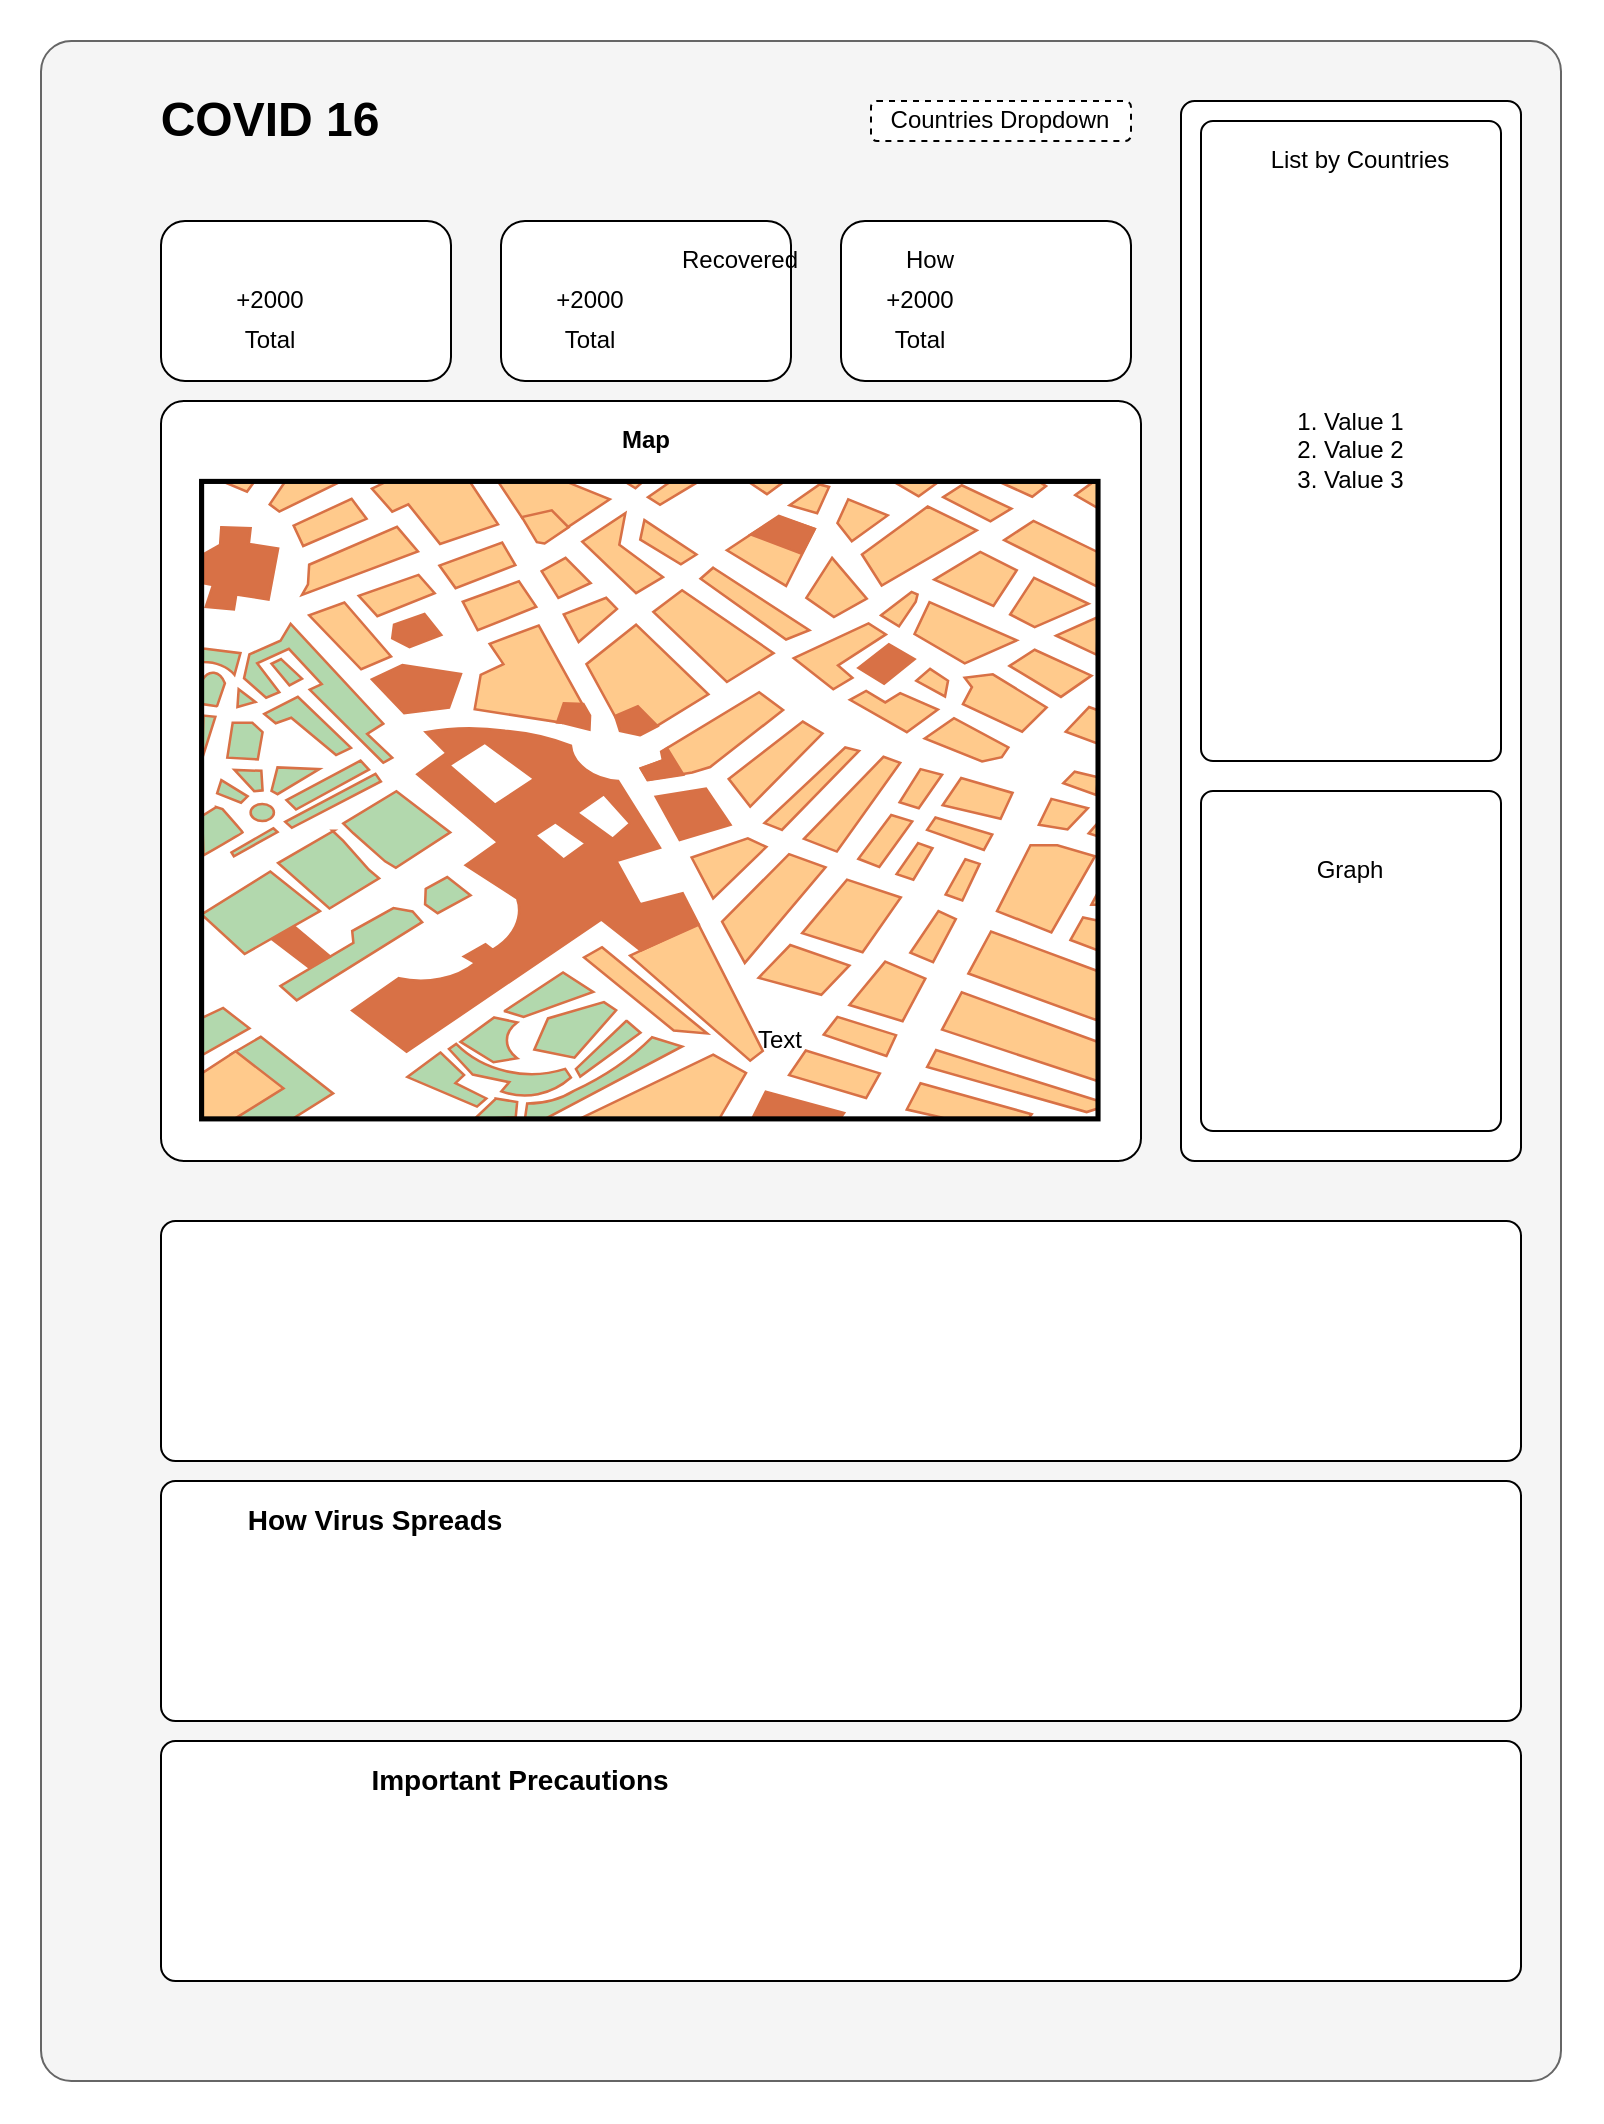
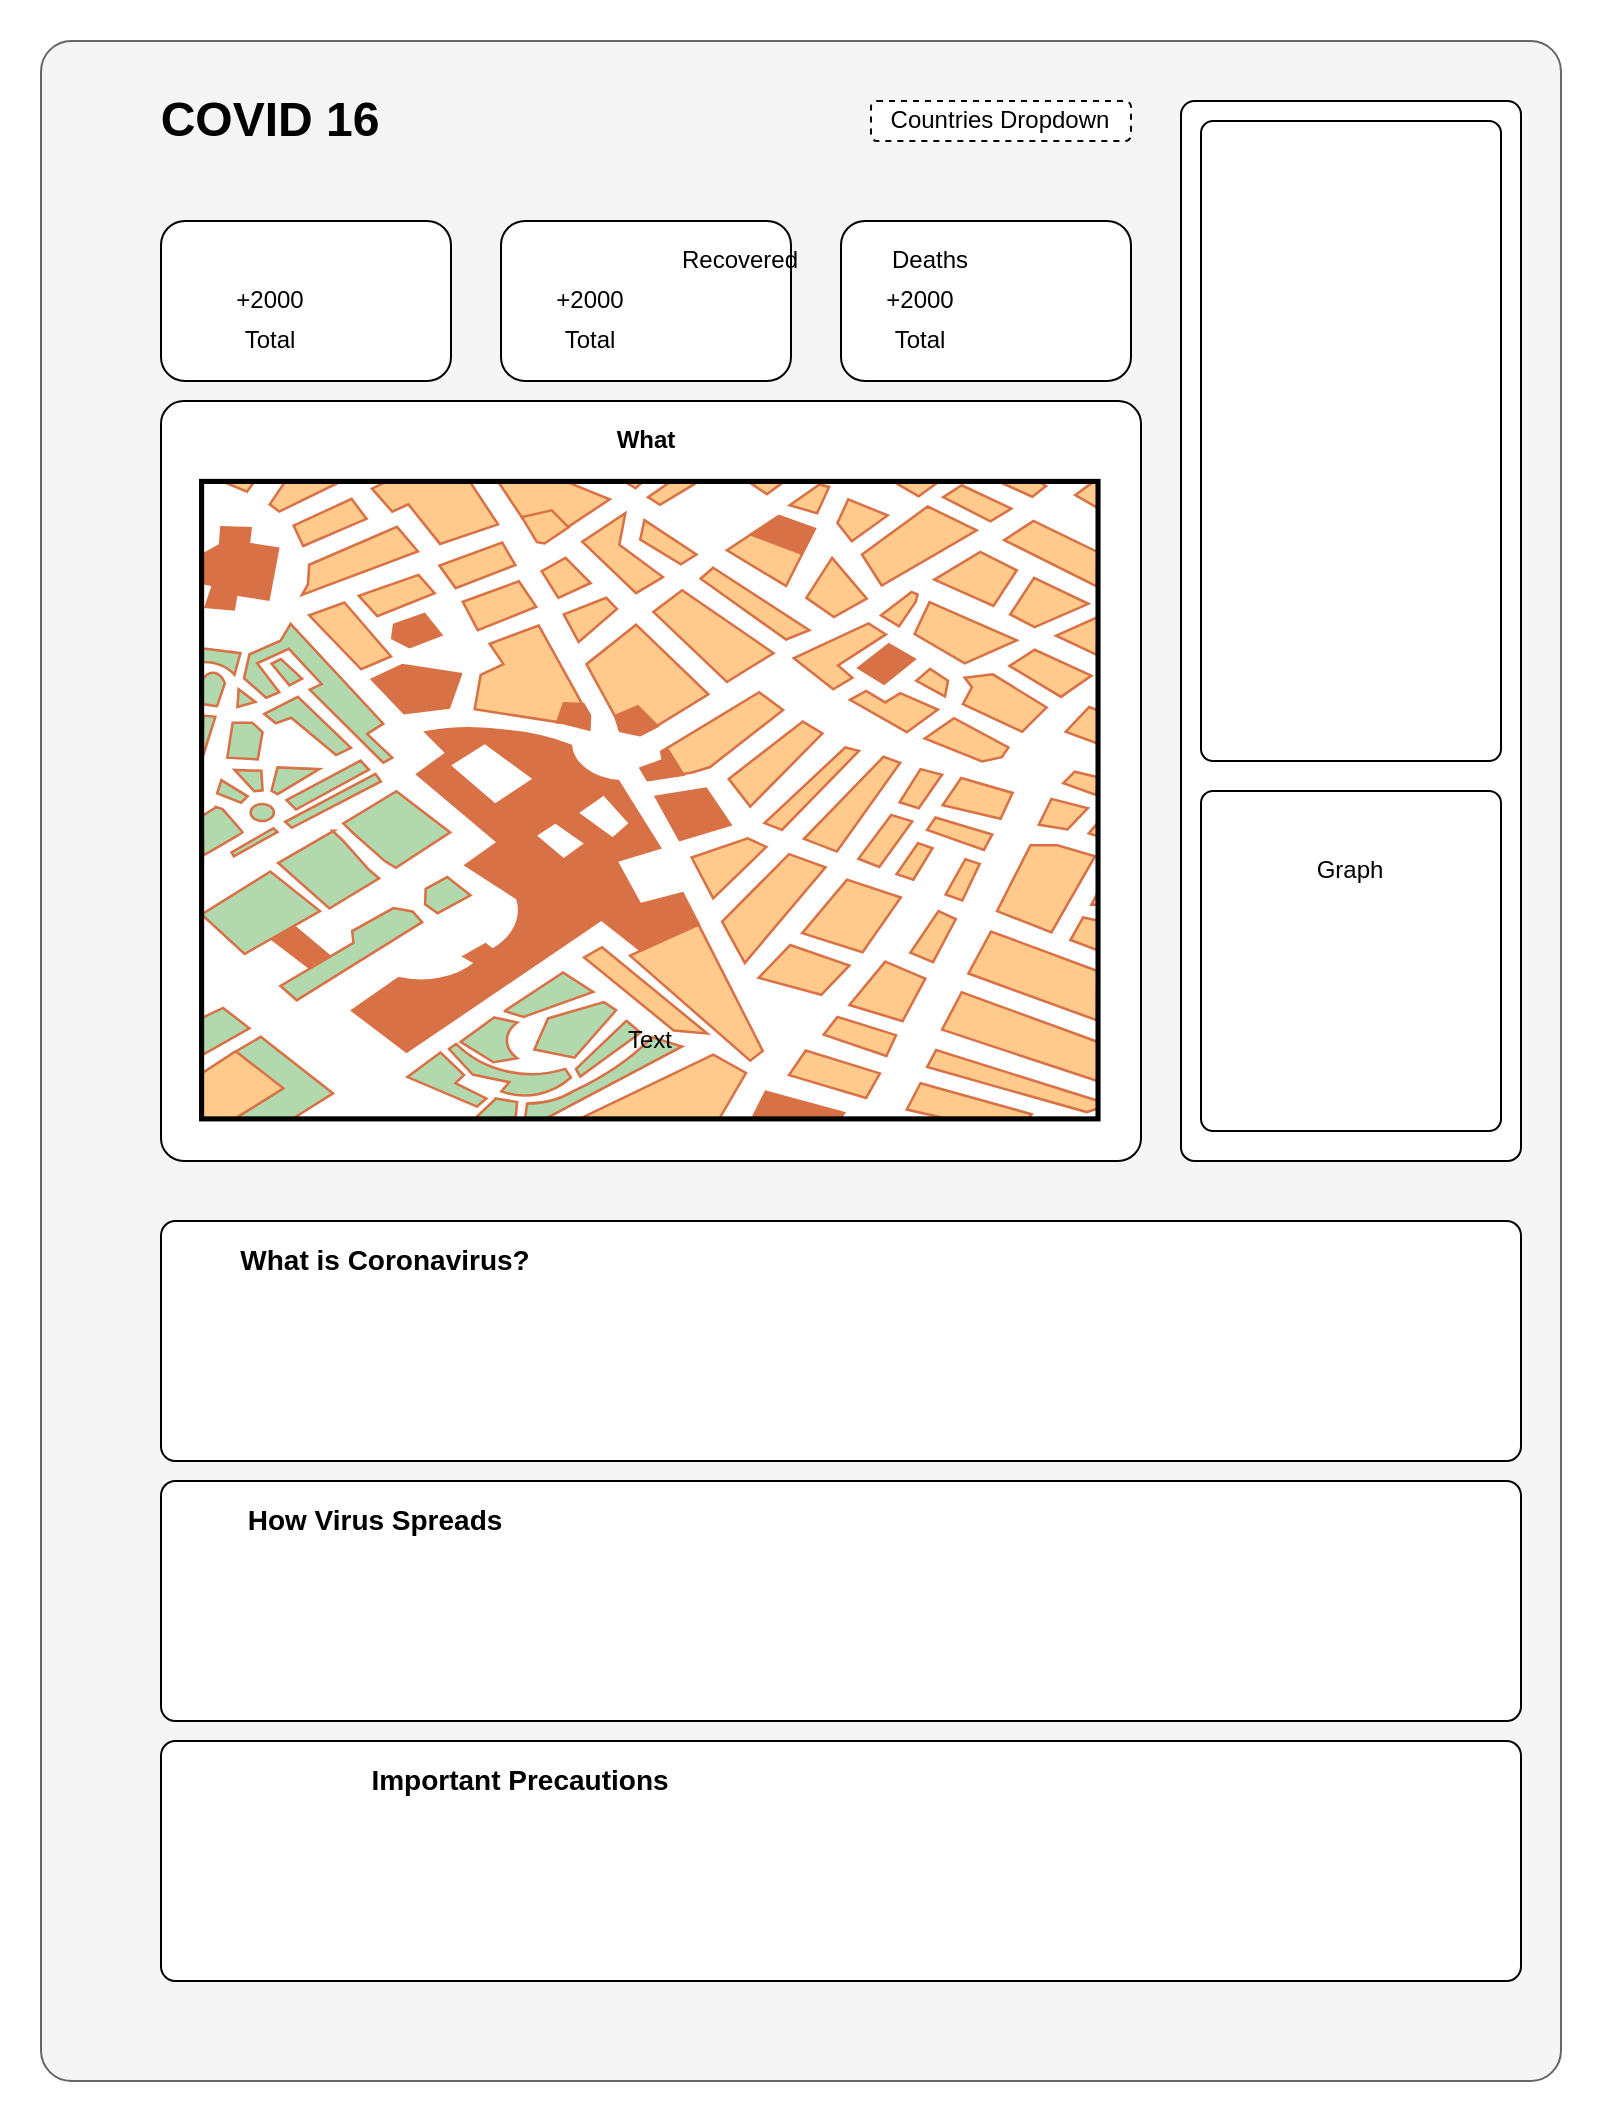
(1361, 161) -> none
(931, 261) -> (931, 261)
(647, 441) -> (647, 441)
(1341, 451) -> none
(781, 1041) -> (651, 1041)
none -> (386, 1261)
